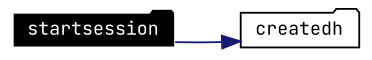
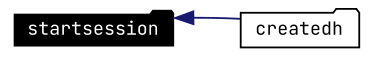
(198, 42) -> (217, 18)
